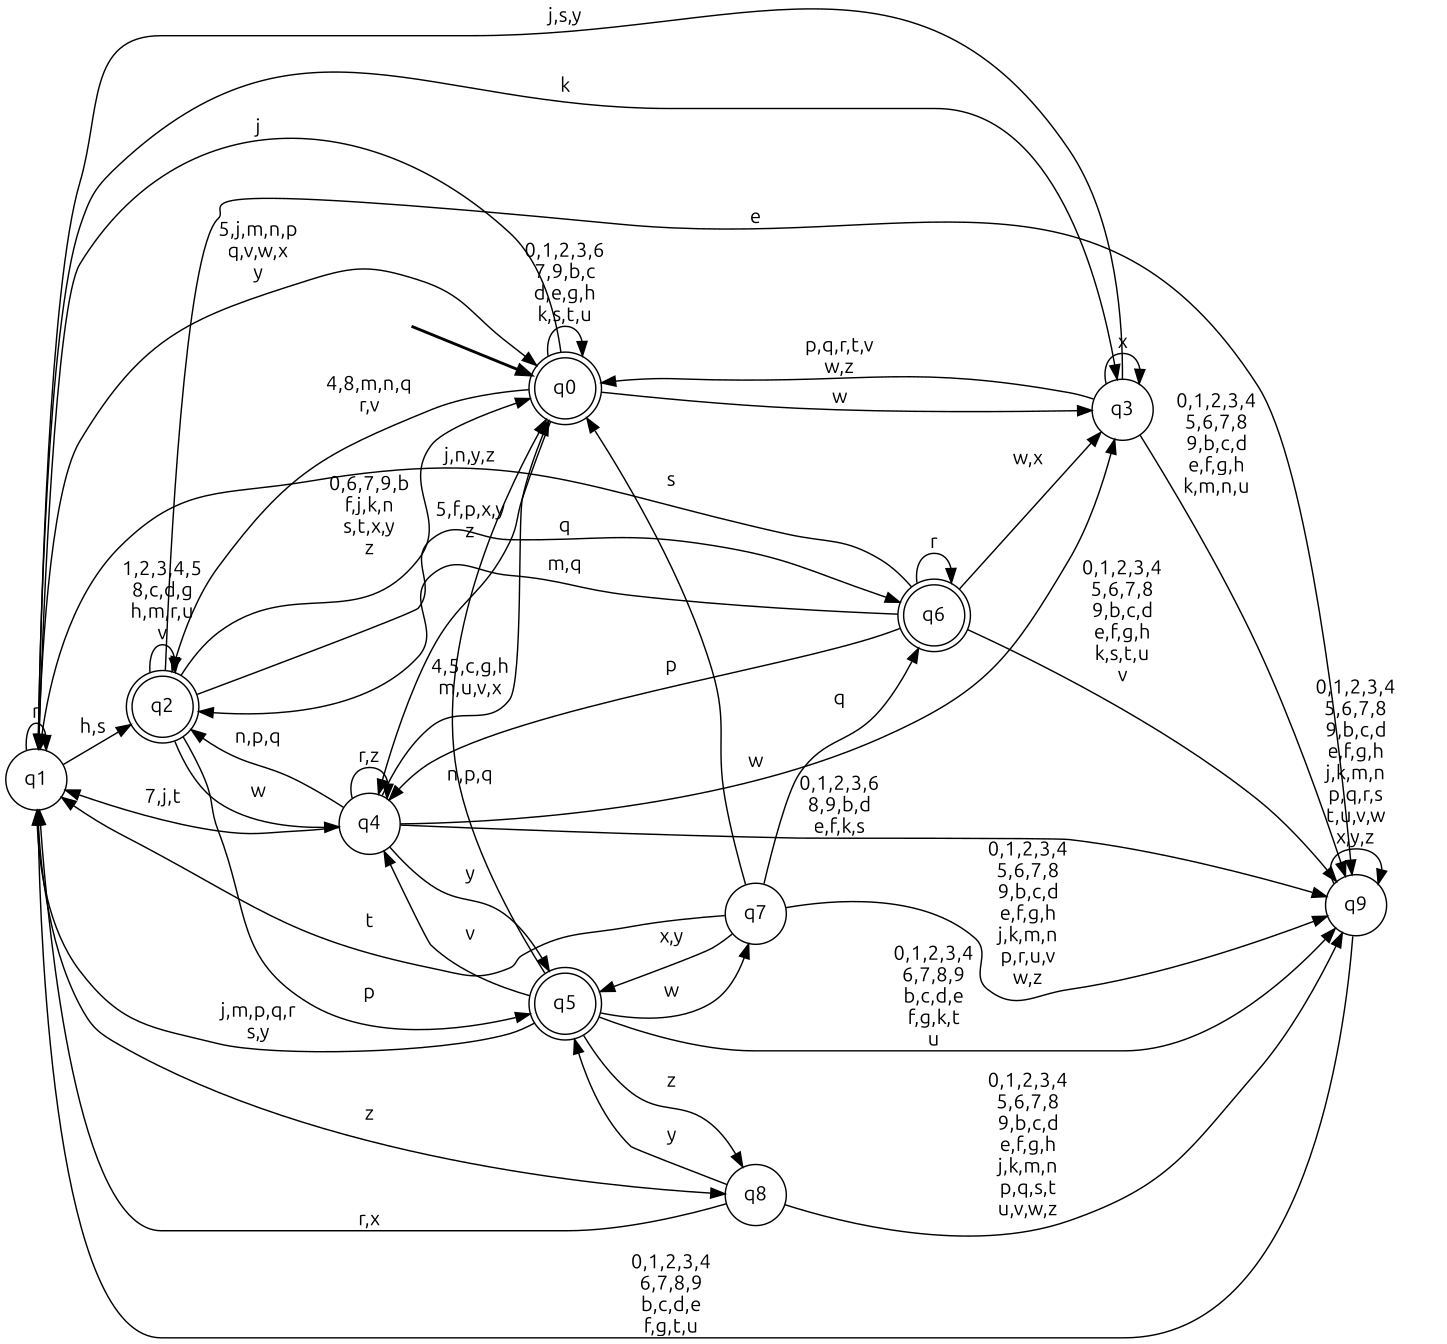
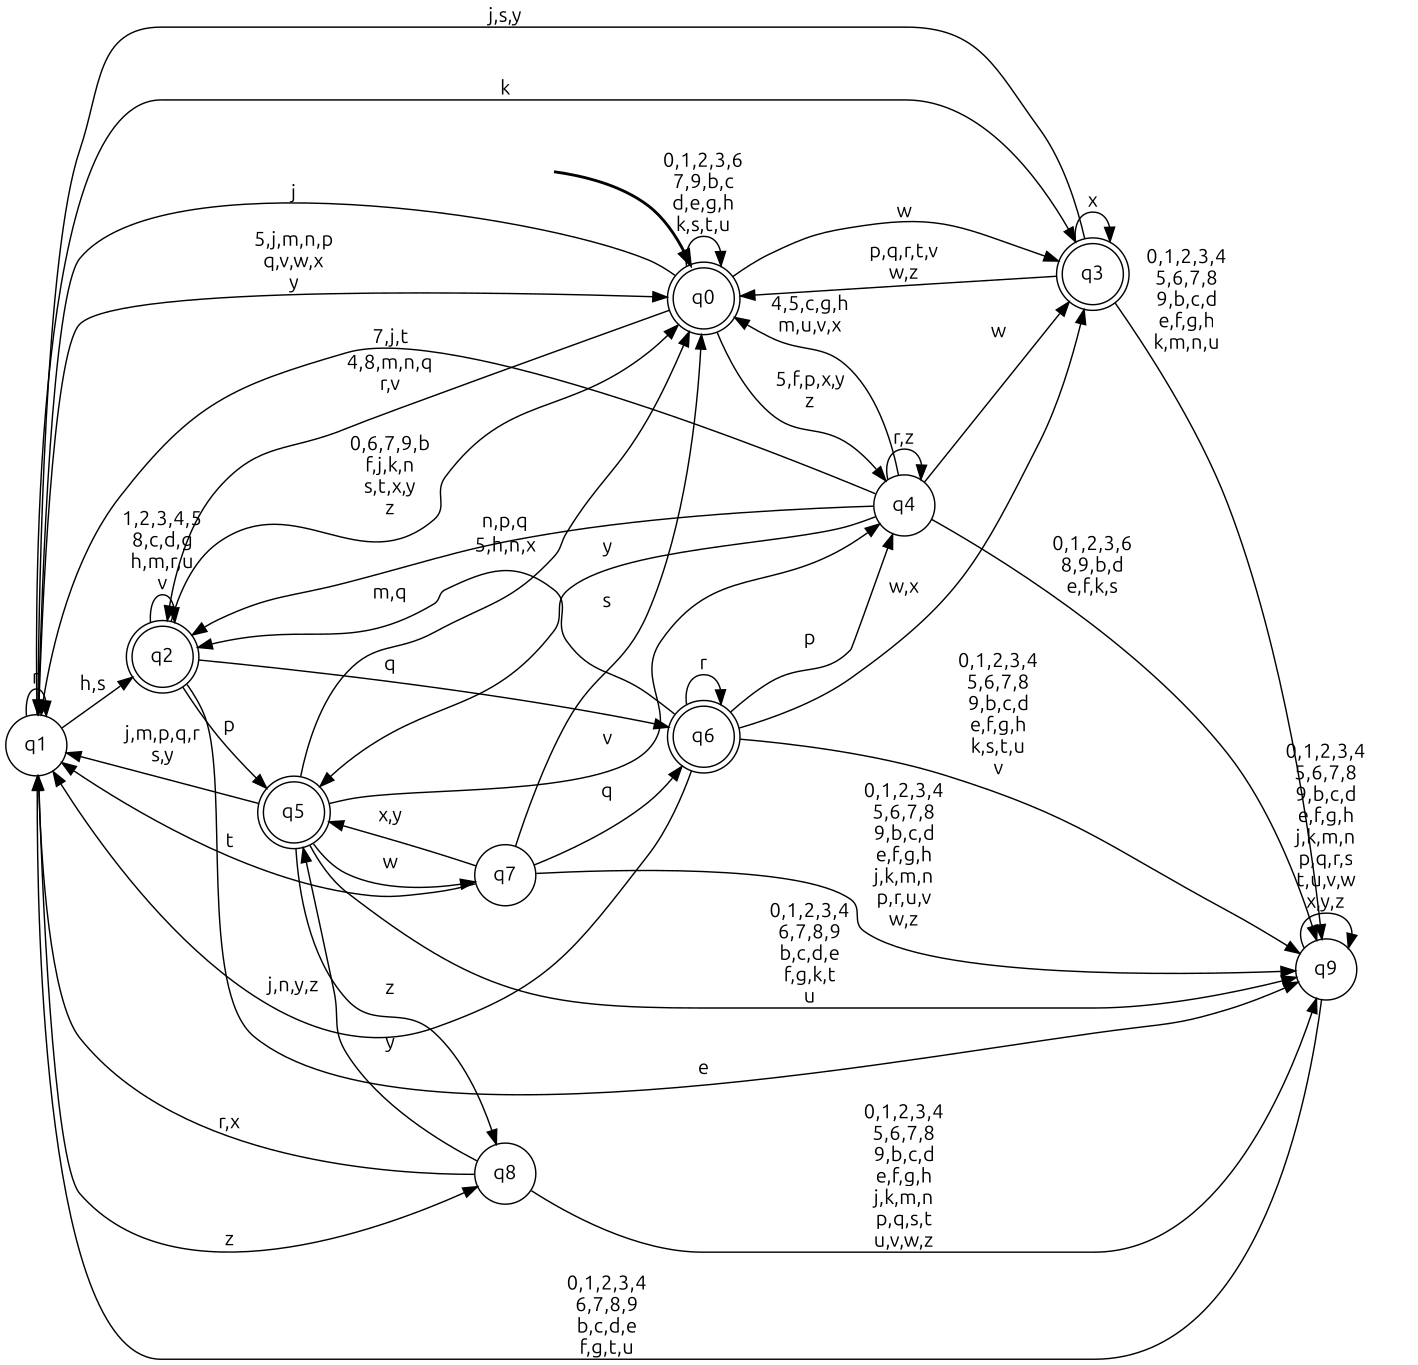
(1123, 410) -> (1093, 274)
(470, 775) -> (505, 546)
(234, 811) -> none
